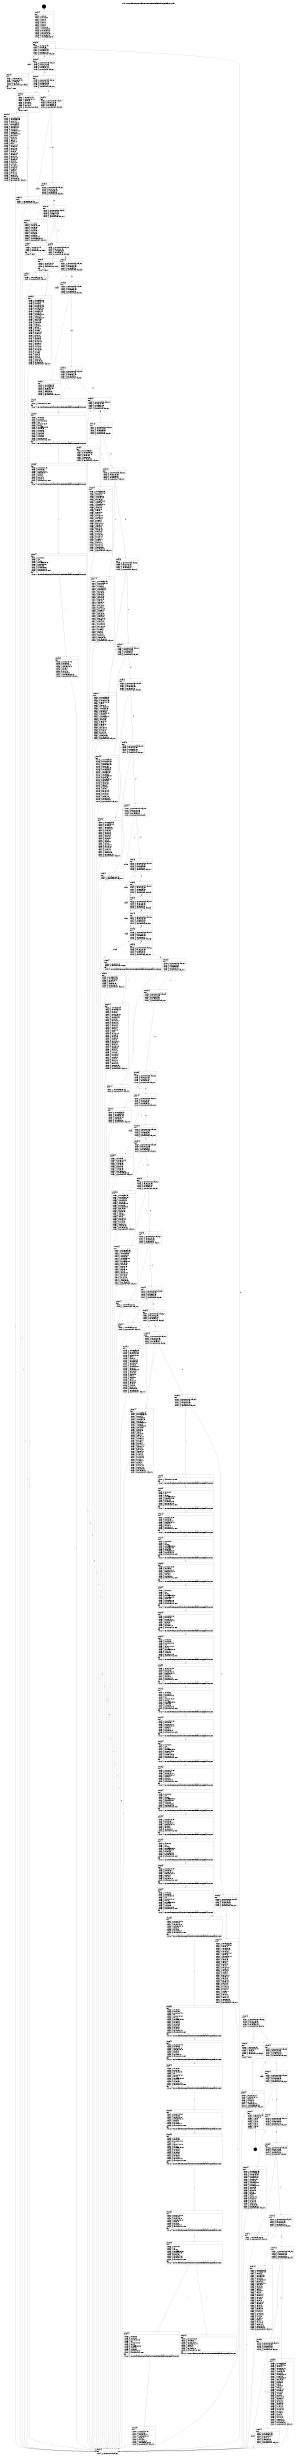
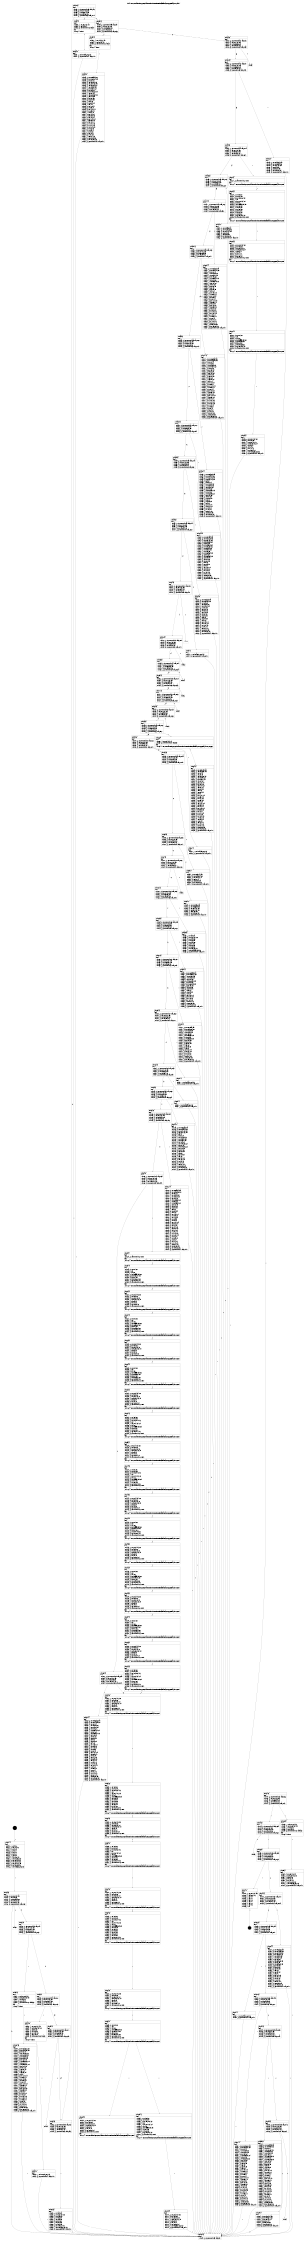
(53, 200) -> (72, 1068)
(103, 959) -> (182, 817)
